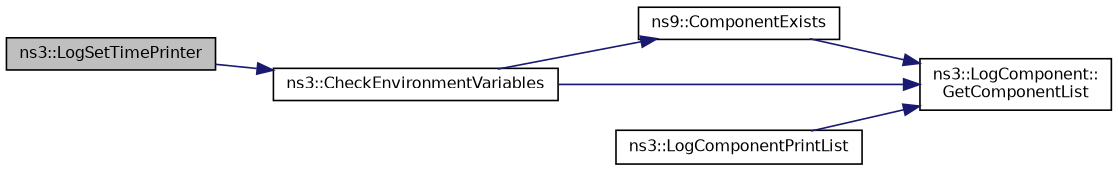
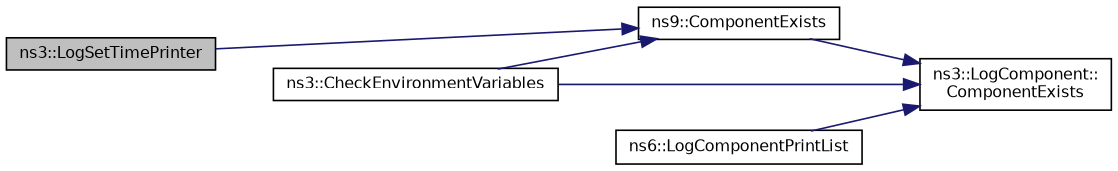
(236, 66) -> (419, 39)
(1016, 84) -> (1016, 84)
(739, 147) -> (739, 147)
